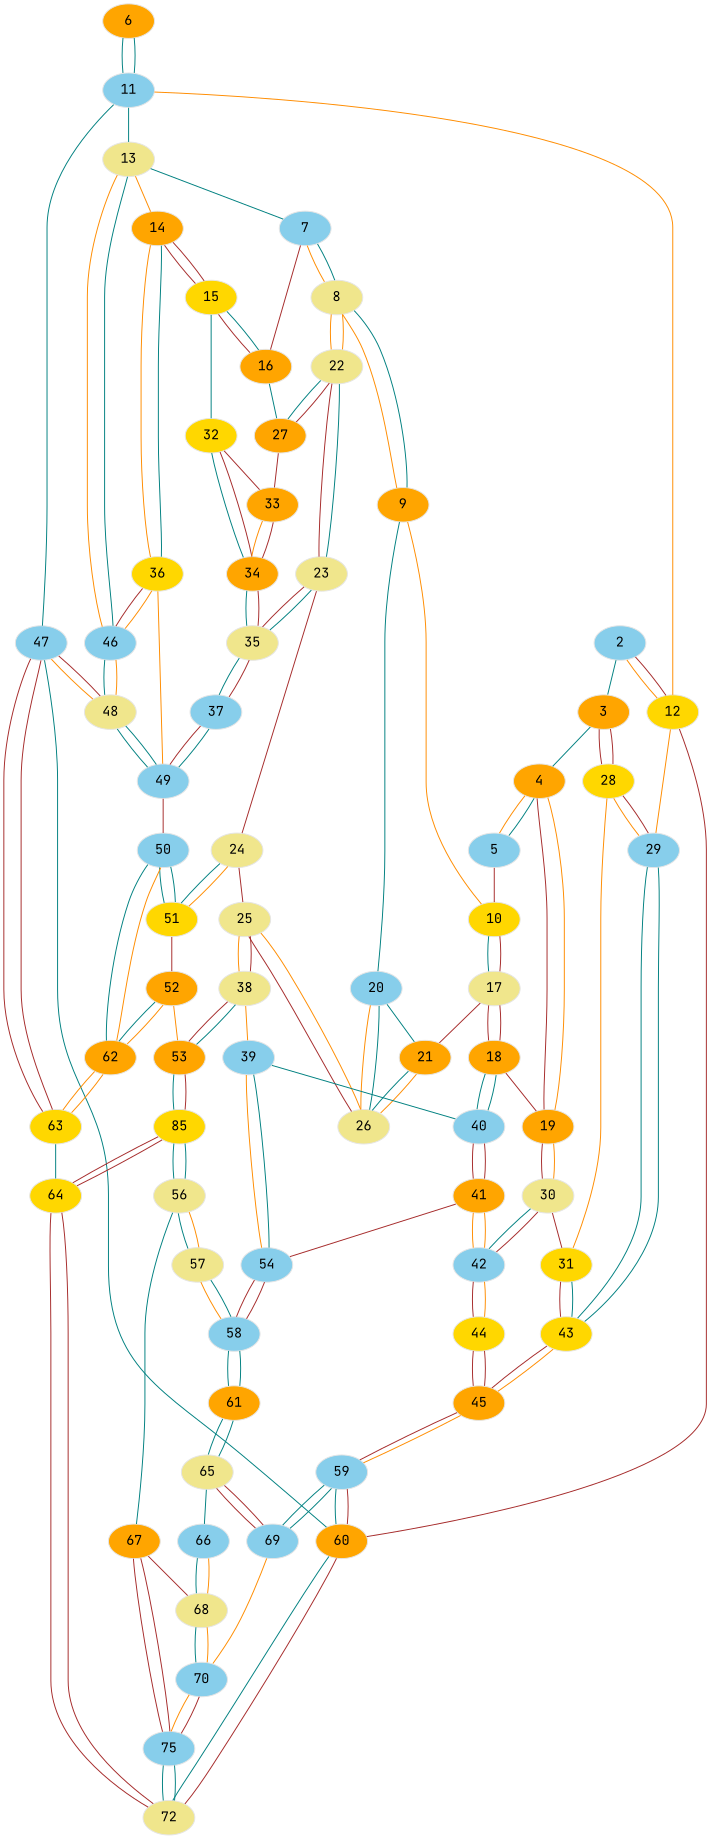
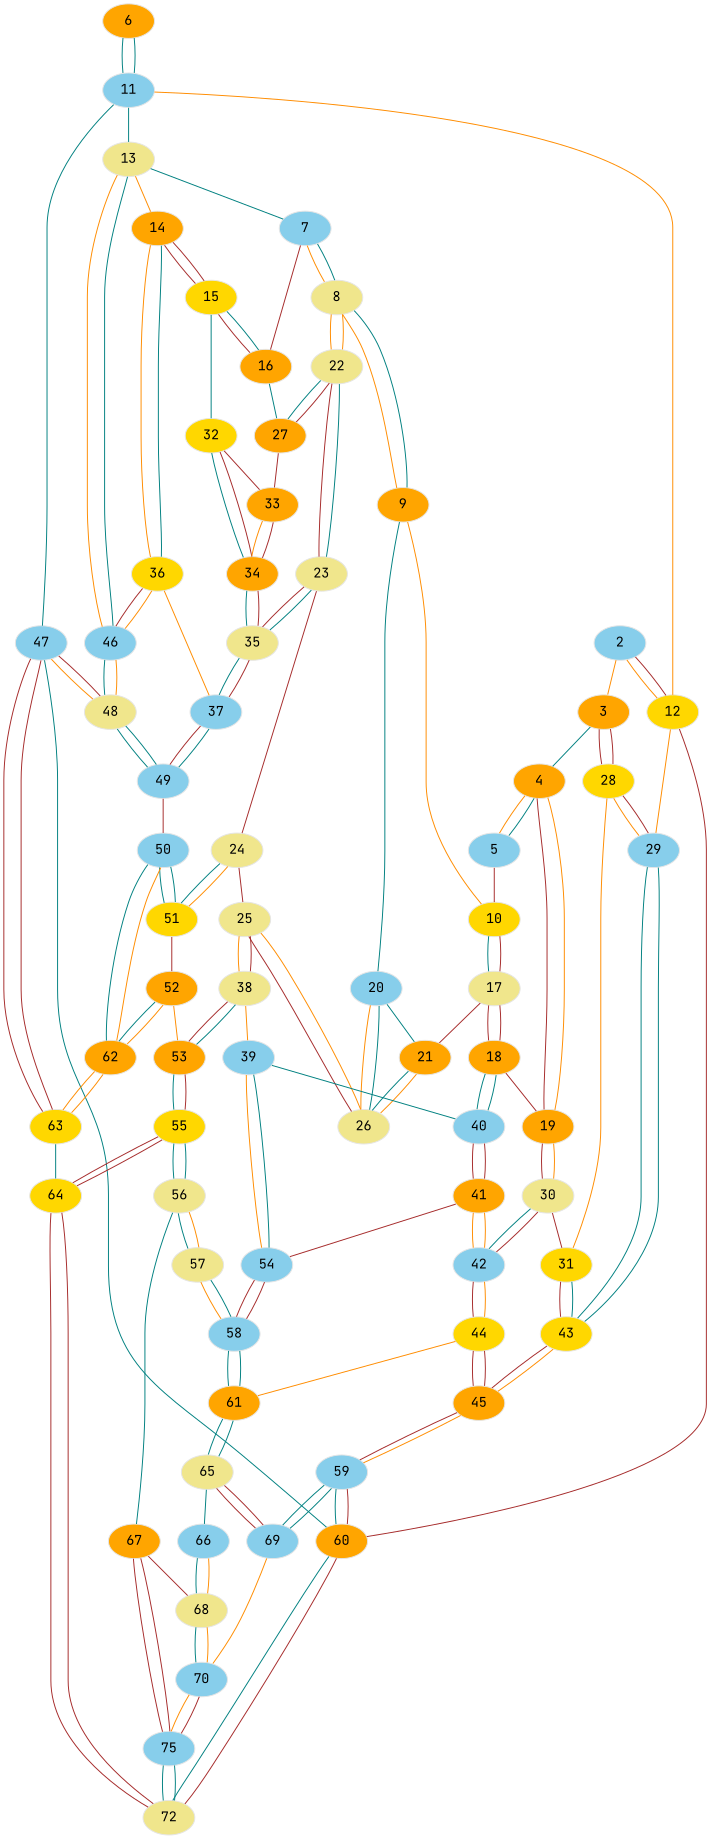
(612, 677) -> (612, 677)
(160, 678) -> (187, 643)
(179, 1127) -> (179, 1127)
none -> (357, 1369)
